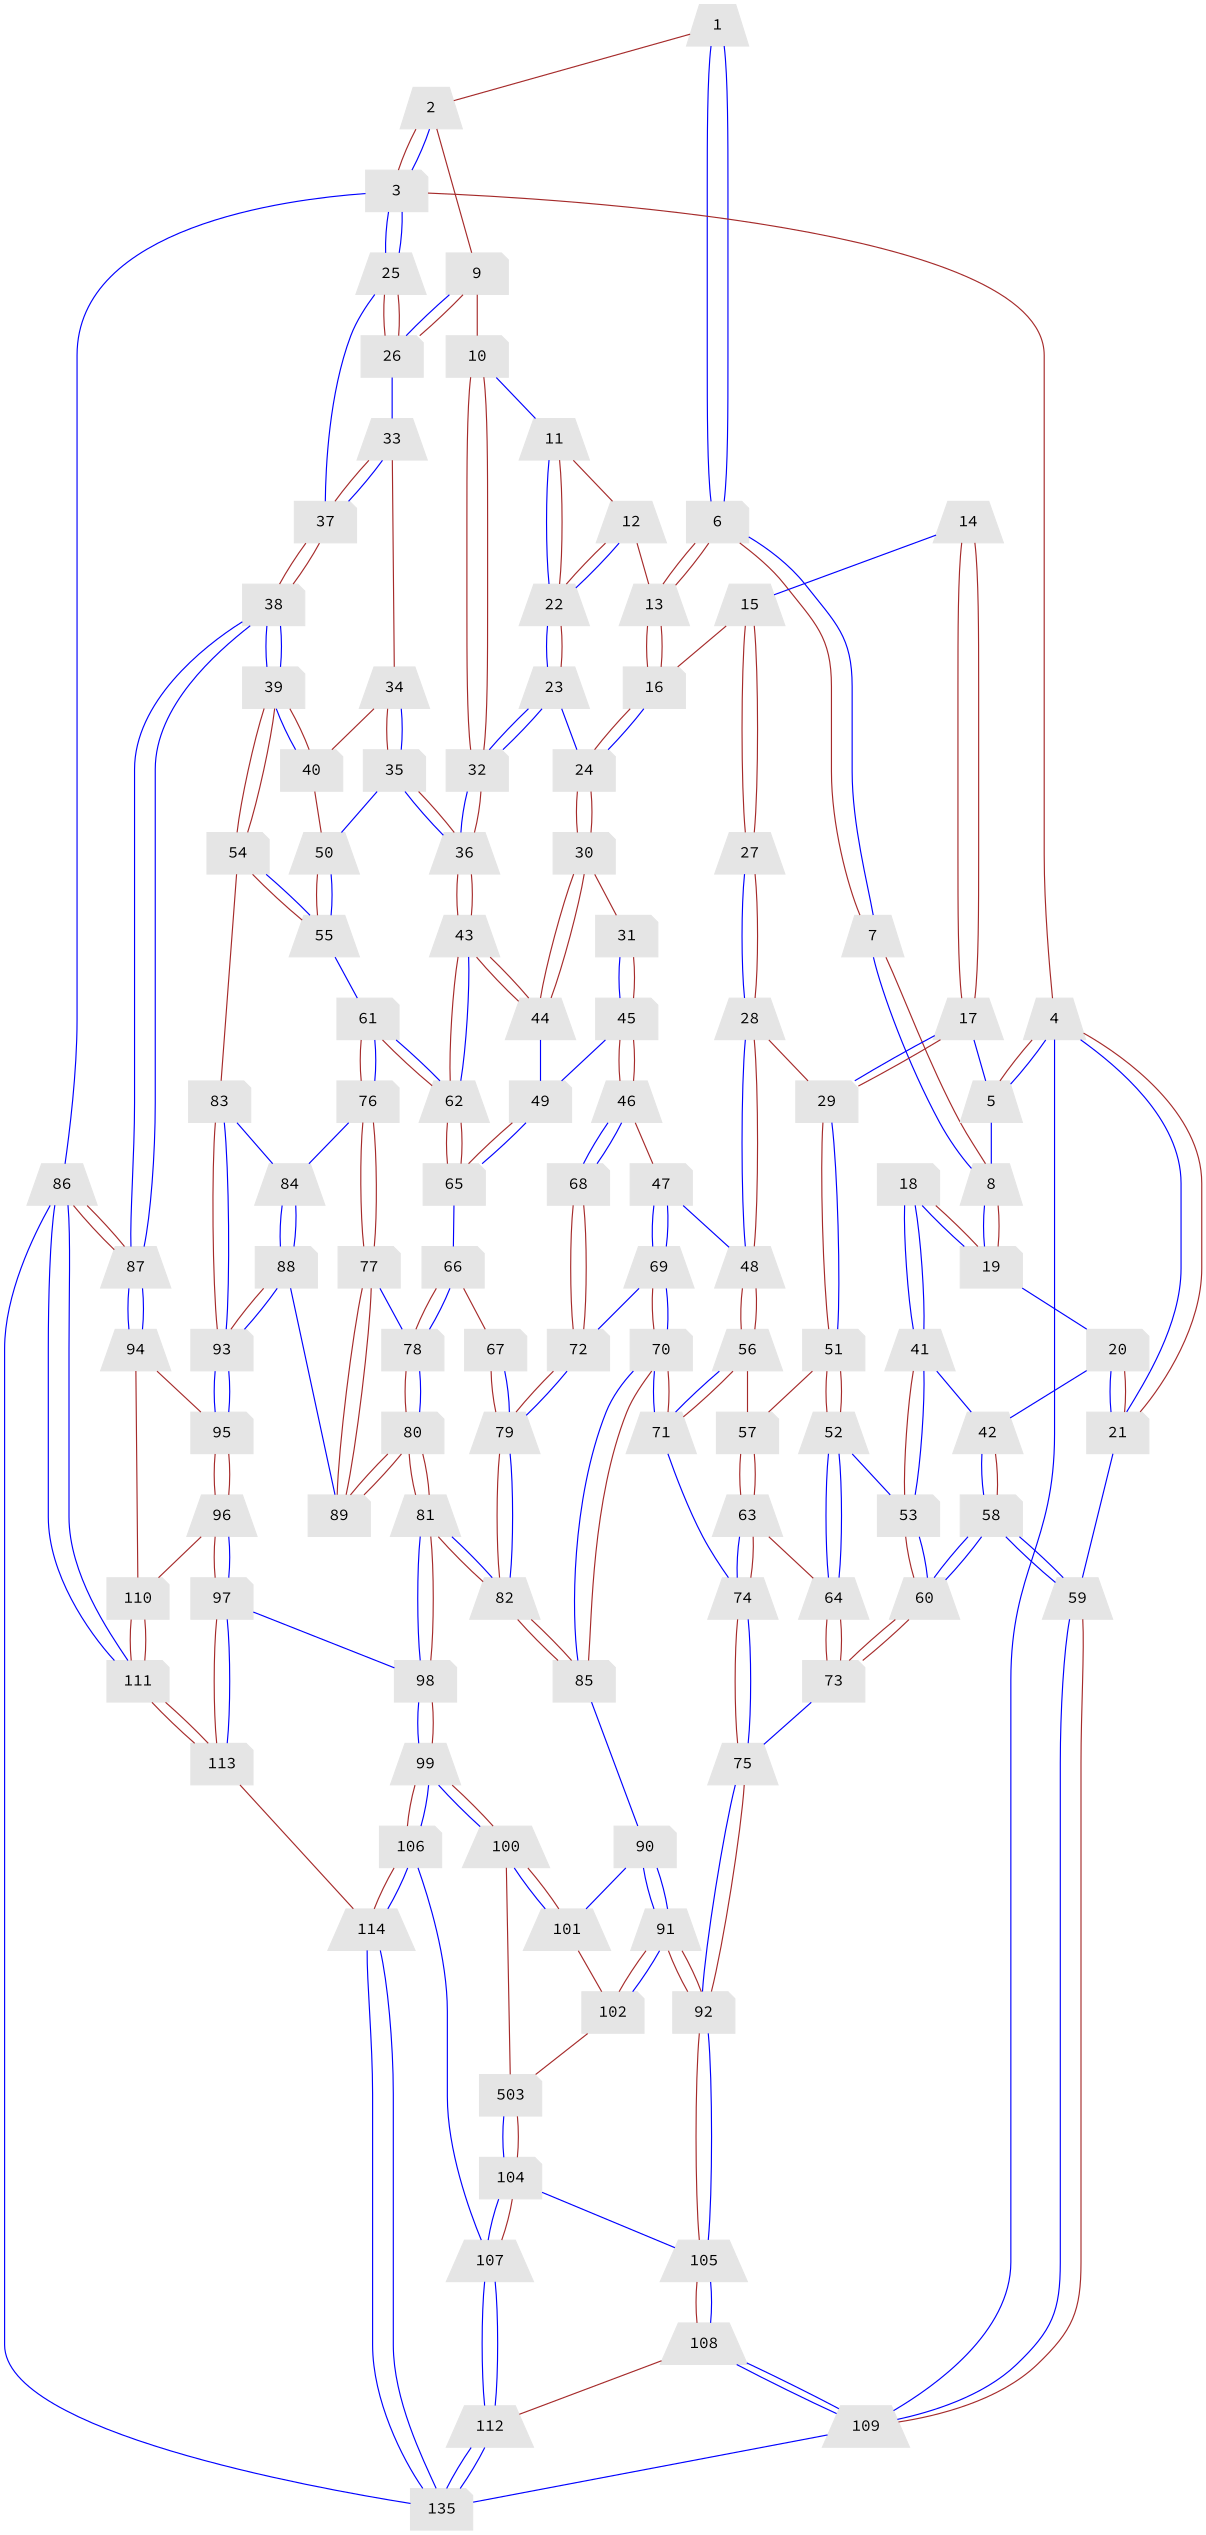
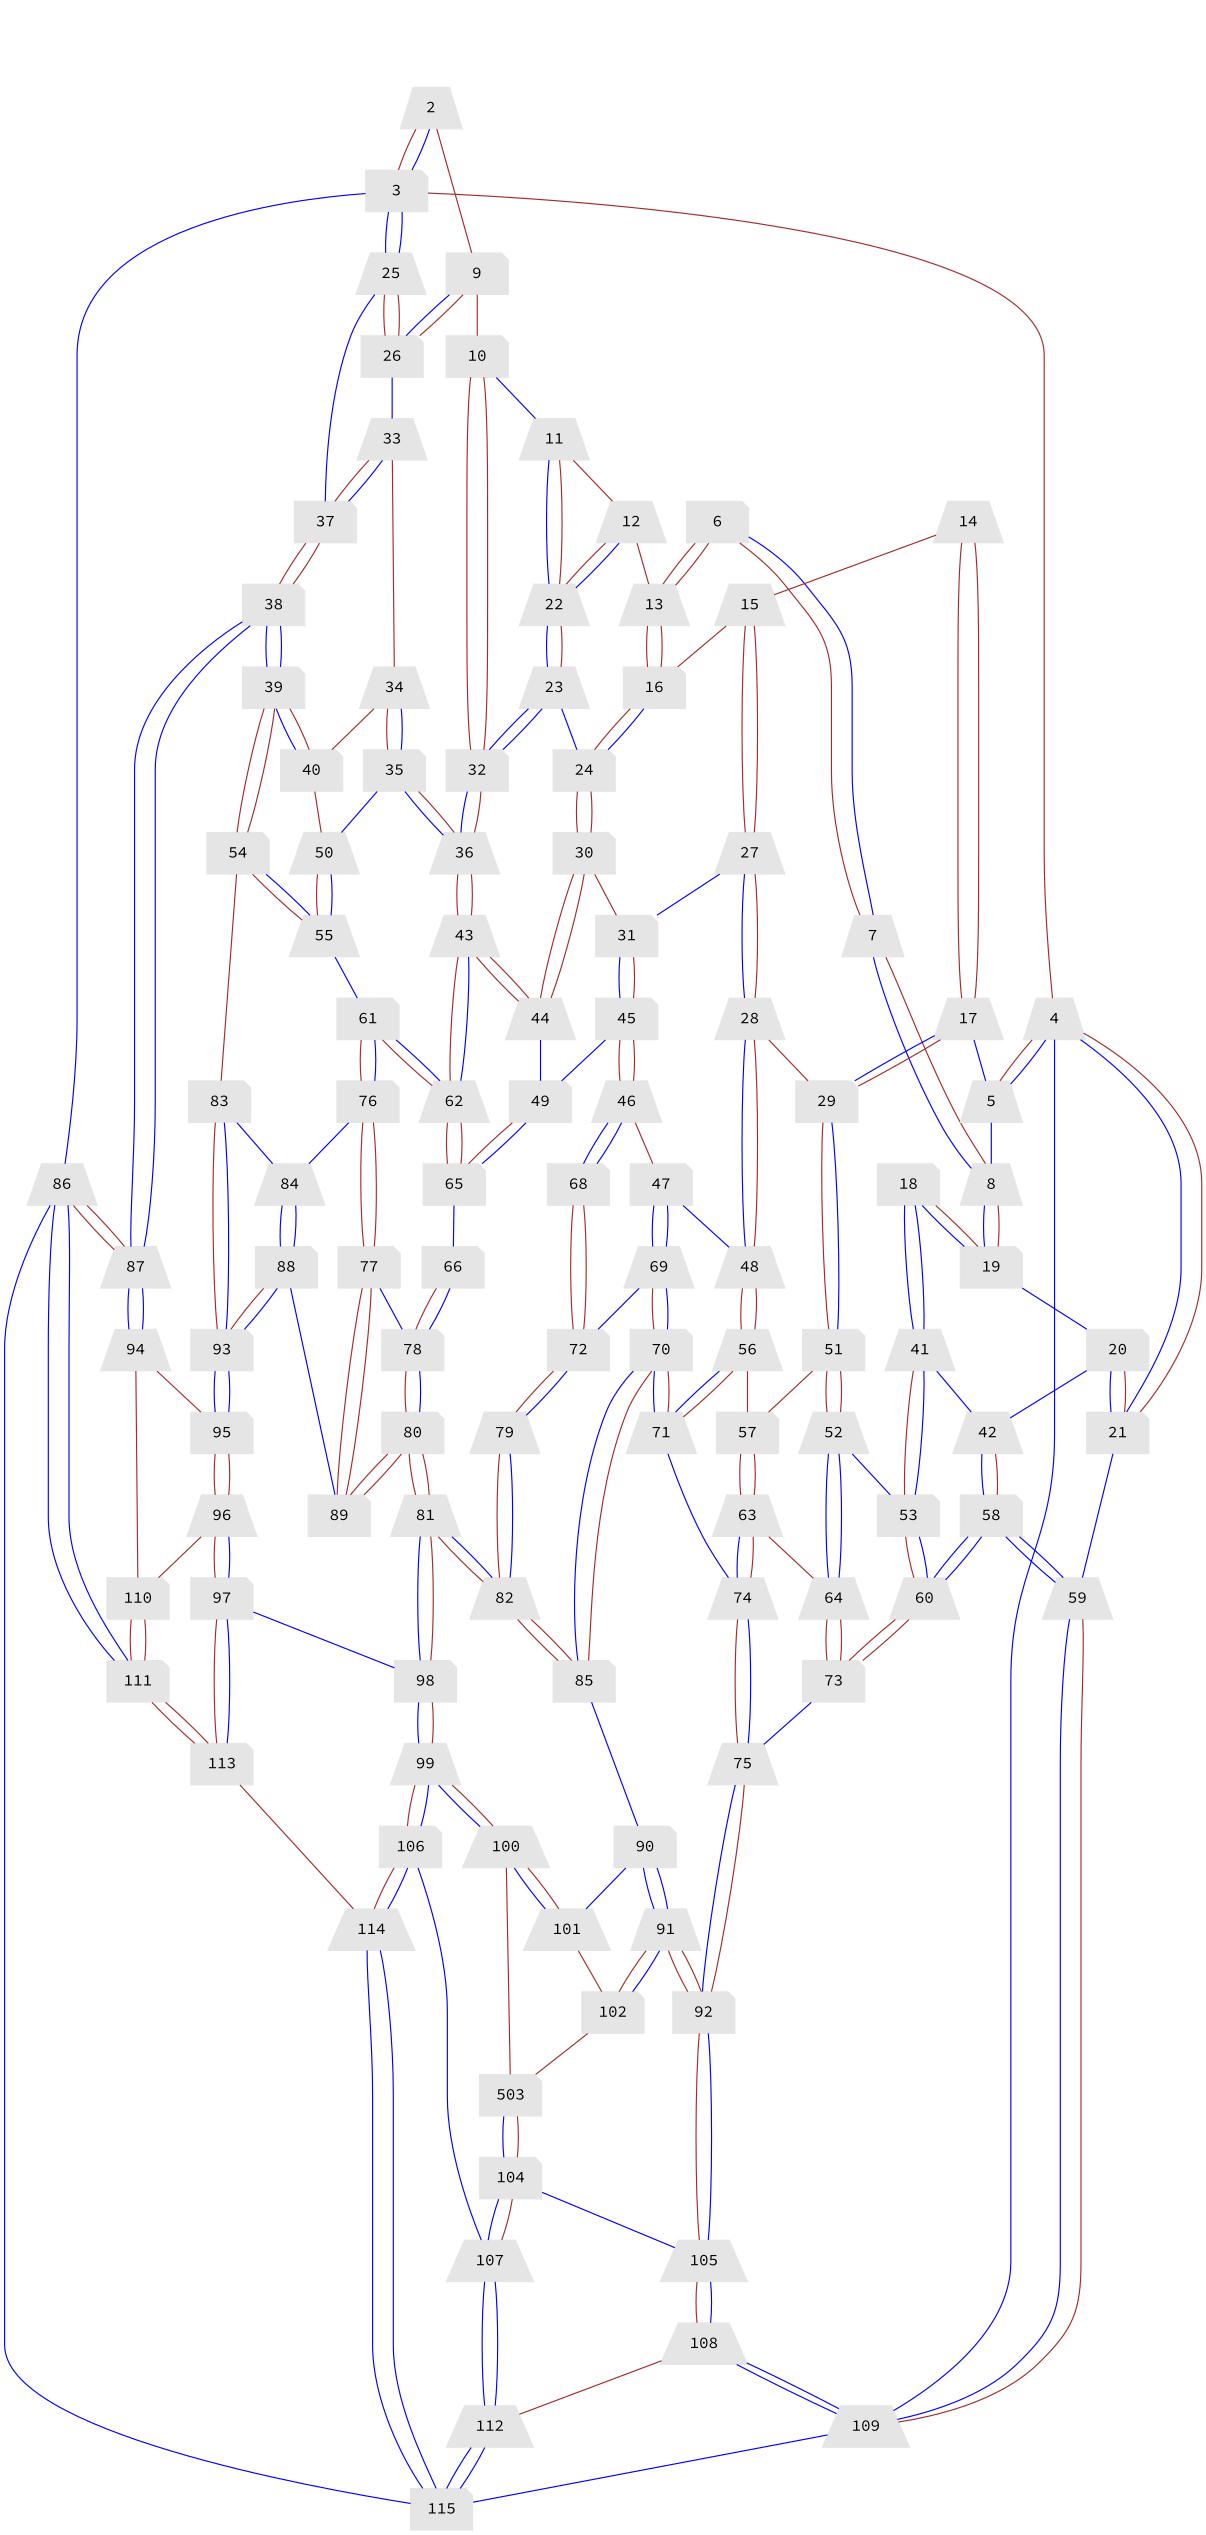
(718, 25) -> none
(855, 565) -> (855, 565)
none -> (688, 895)
(496, 1350) -> none
(442, 2509) -> (442, 2509)
